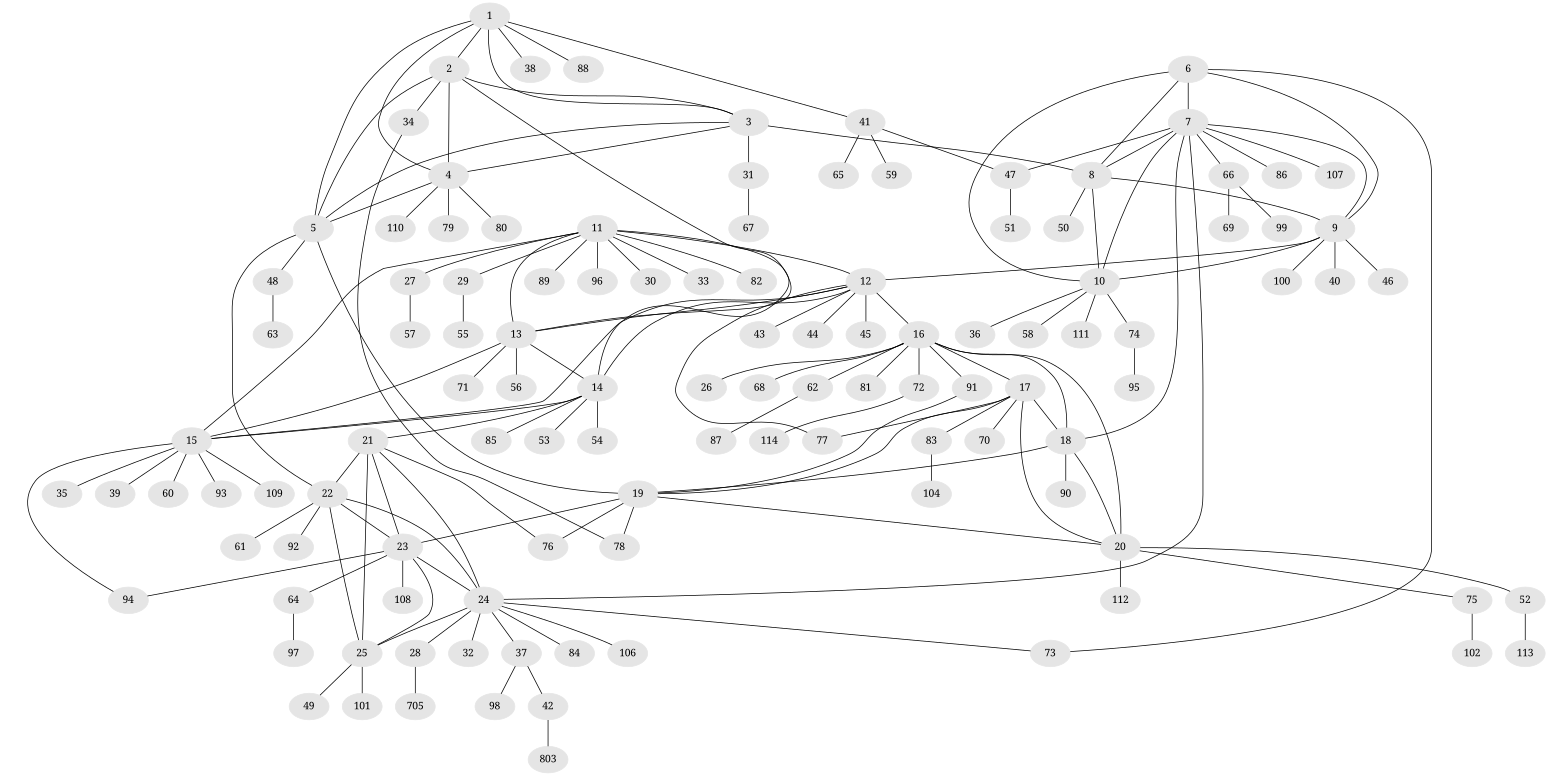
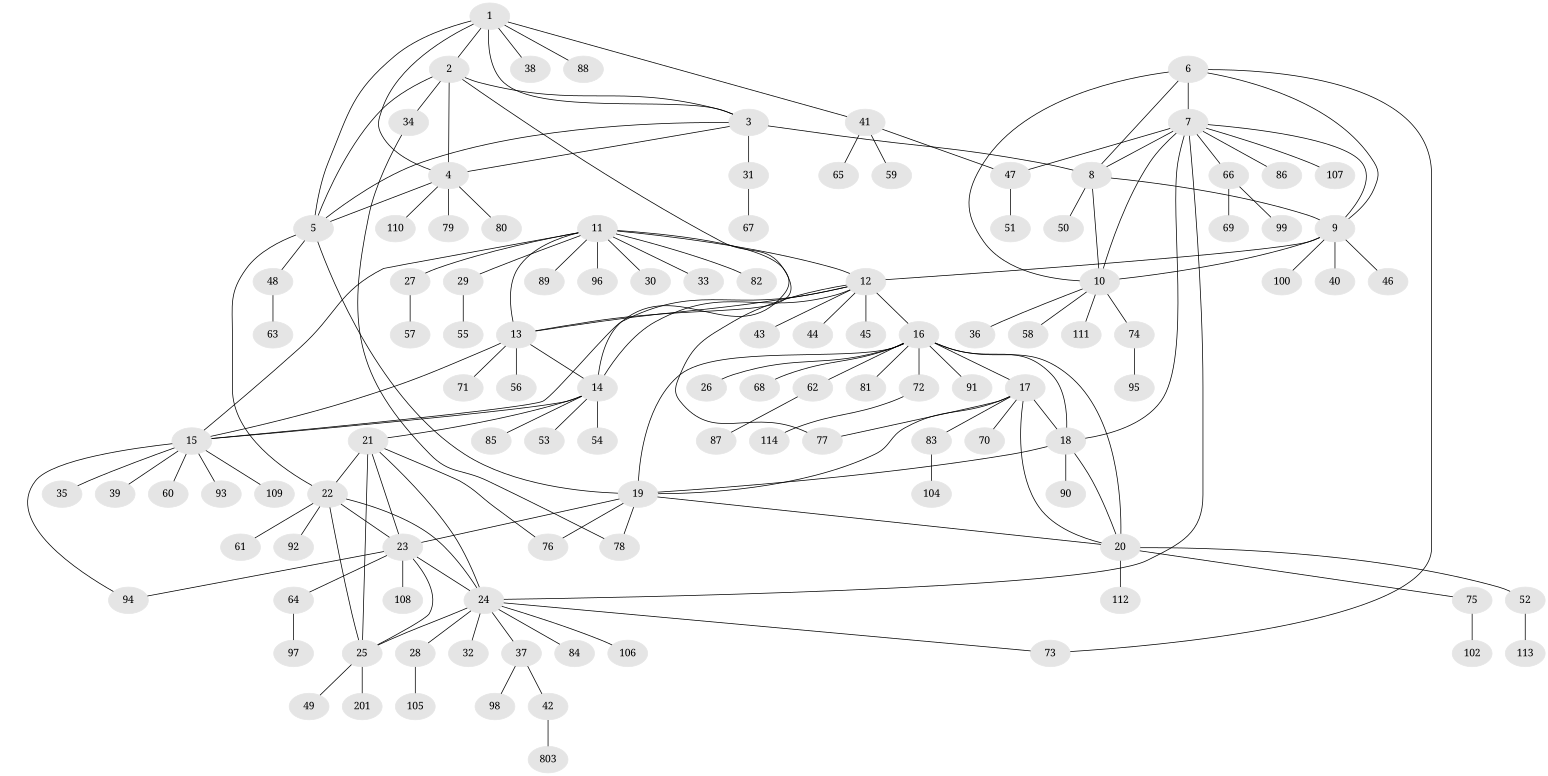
(815, 467) -> (733, 359)
(362, 707) -> (362, 707)
(415, 707) -> (415, 707)
